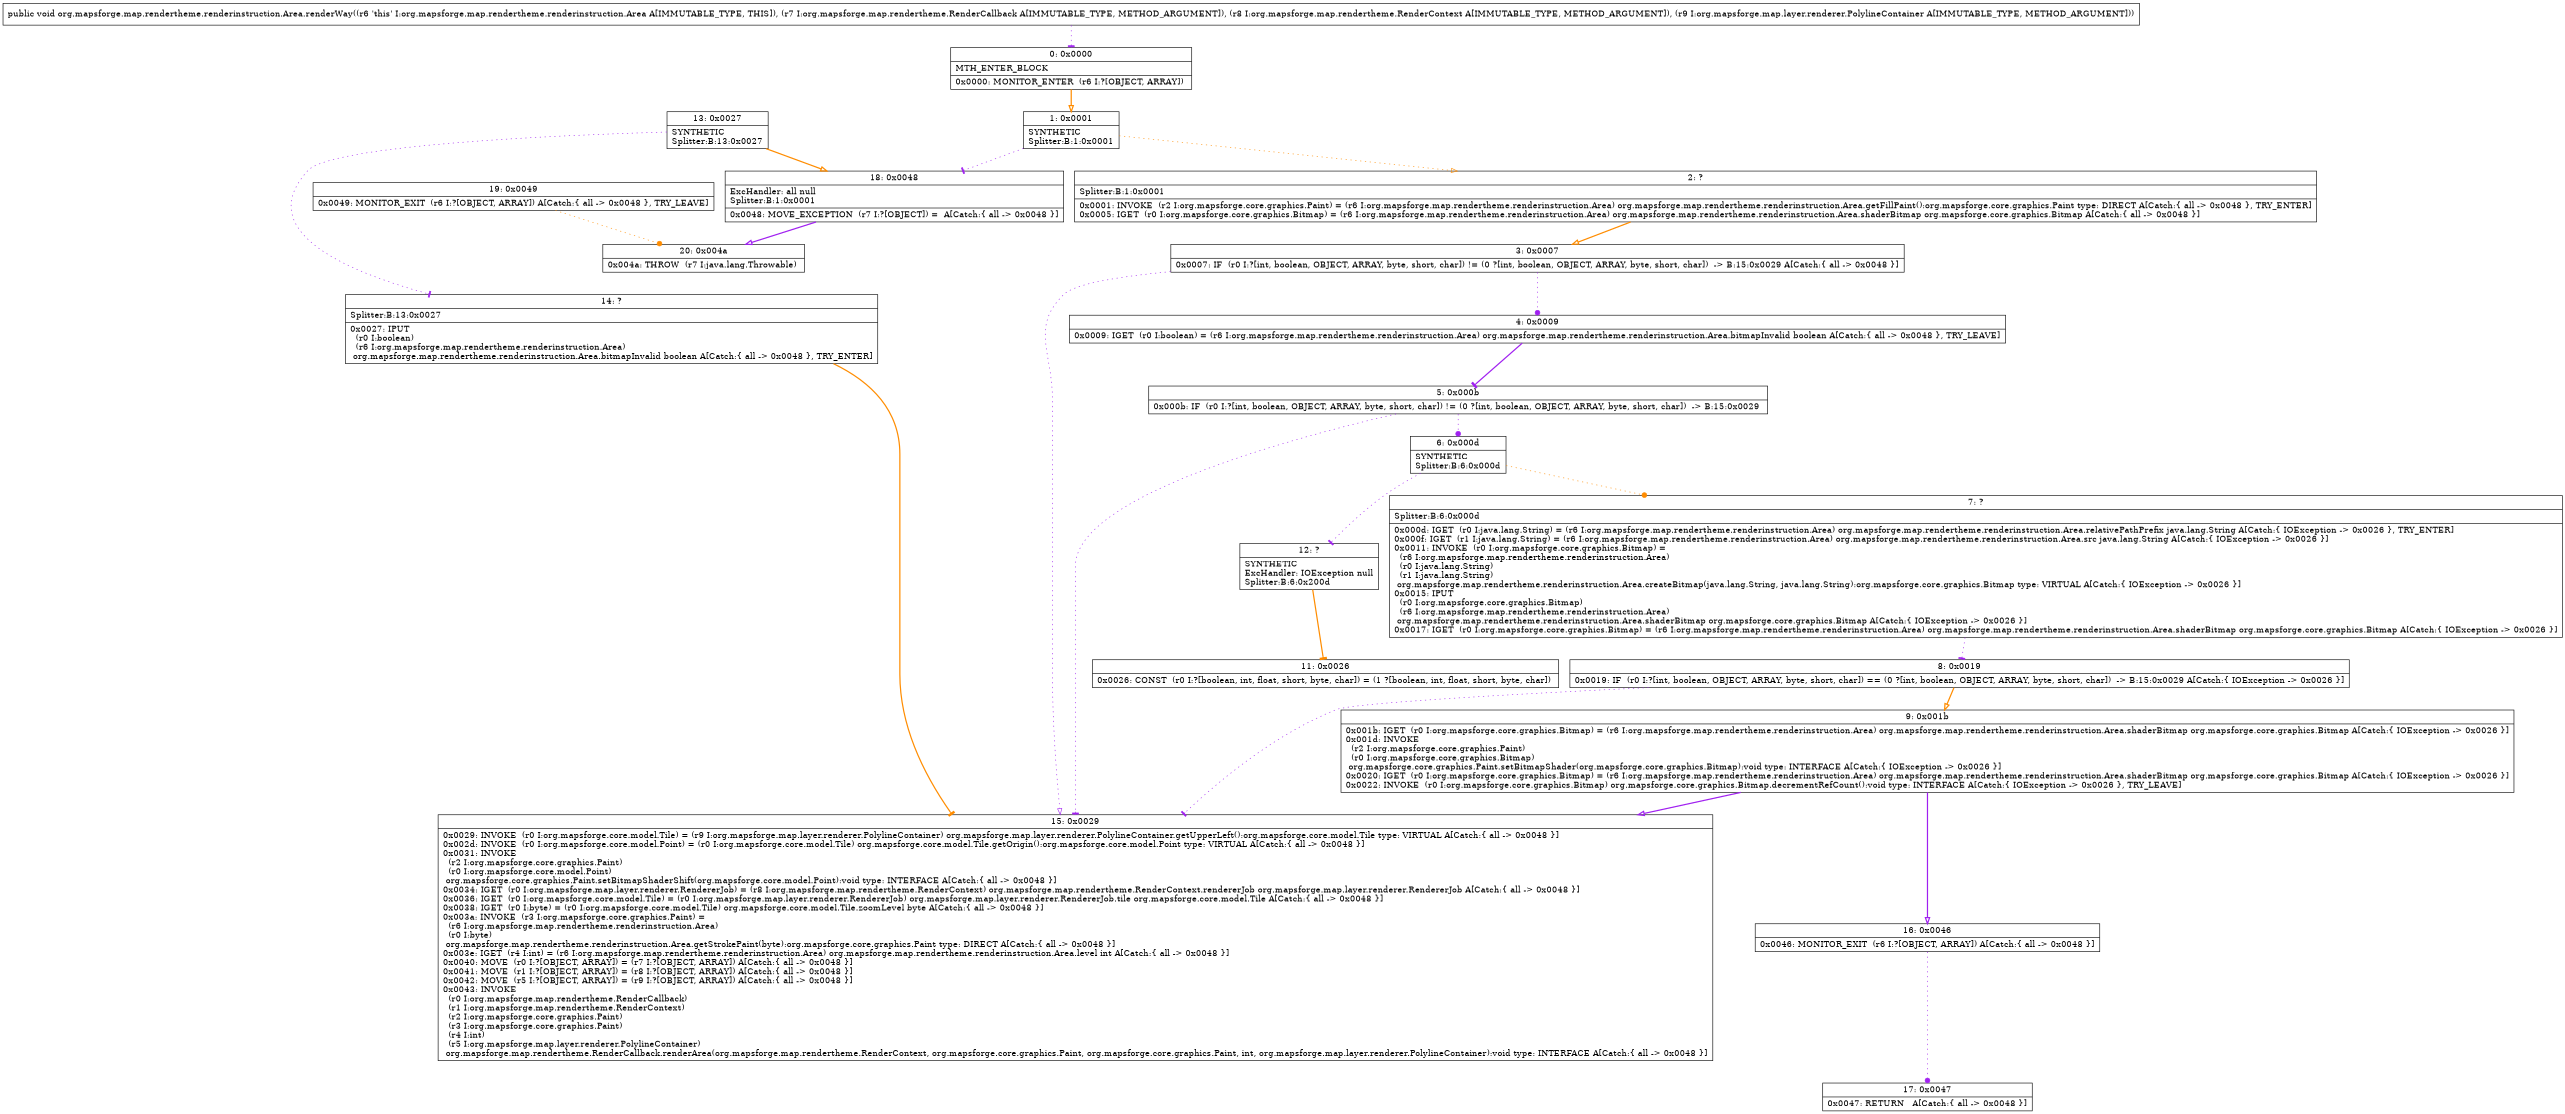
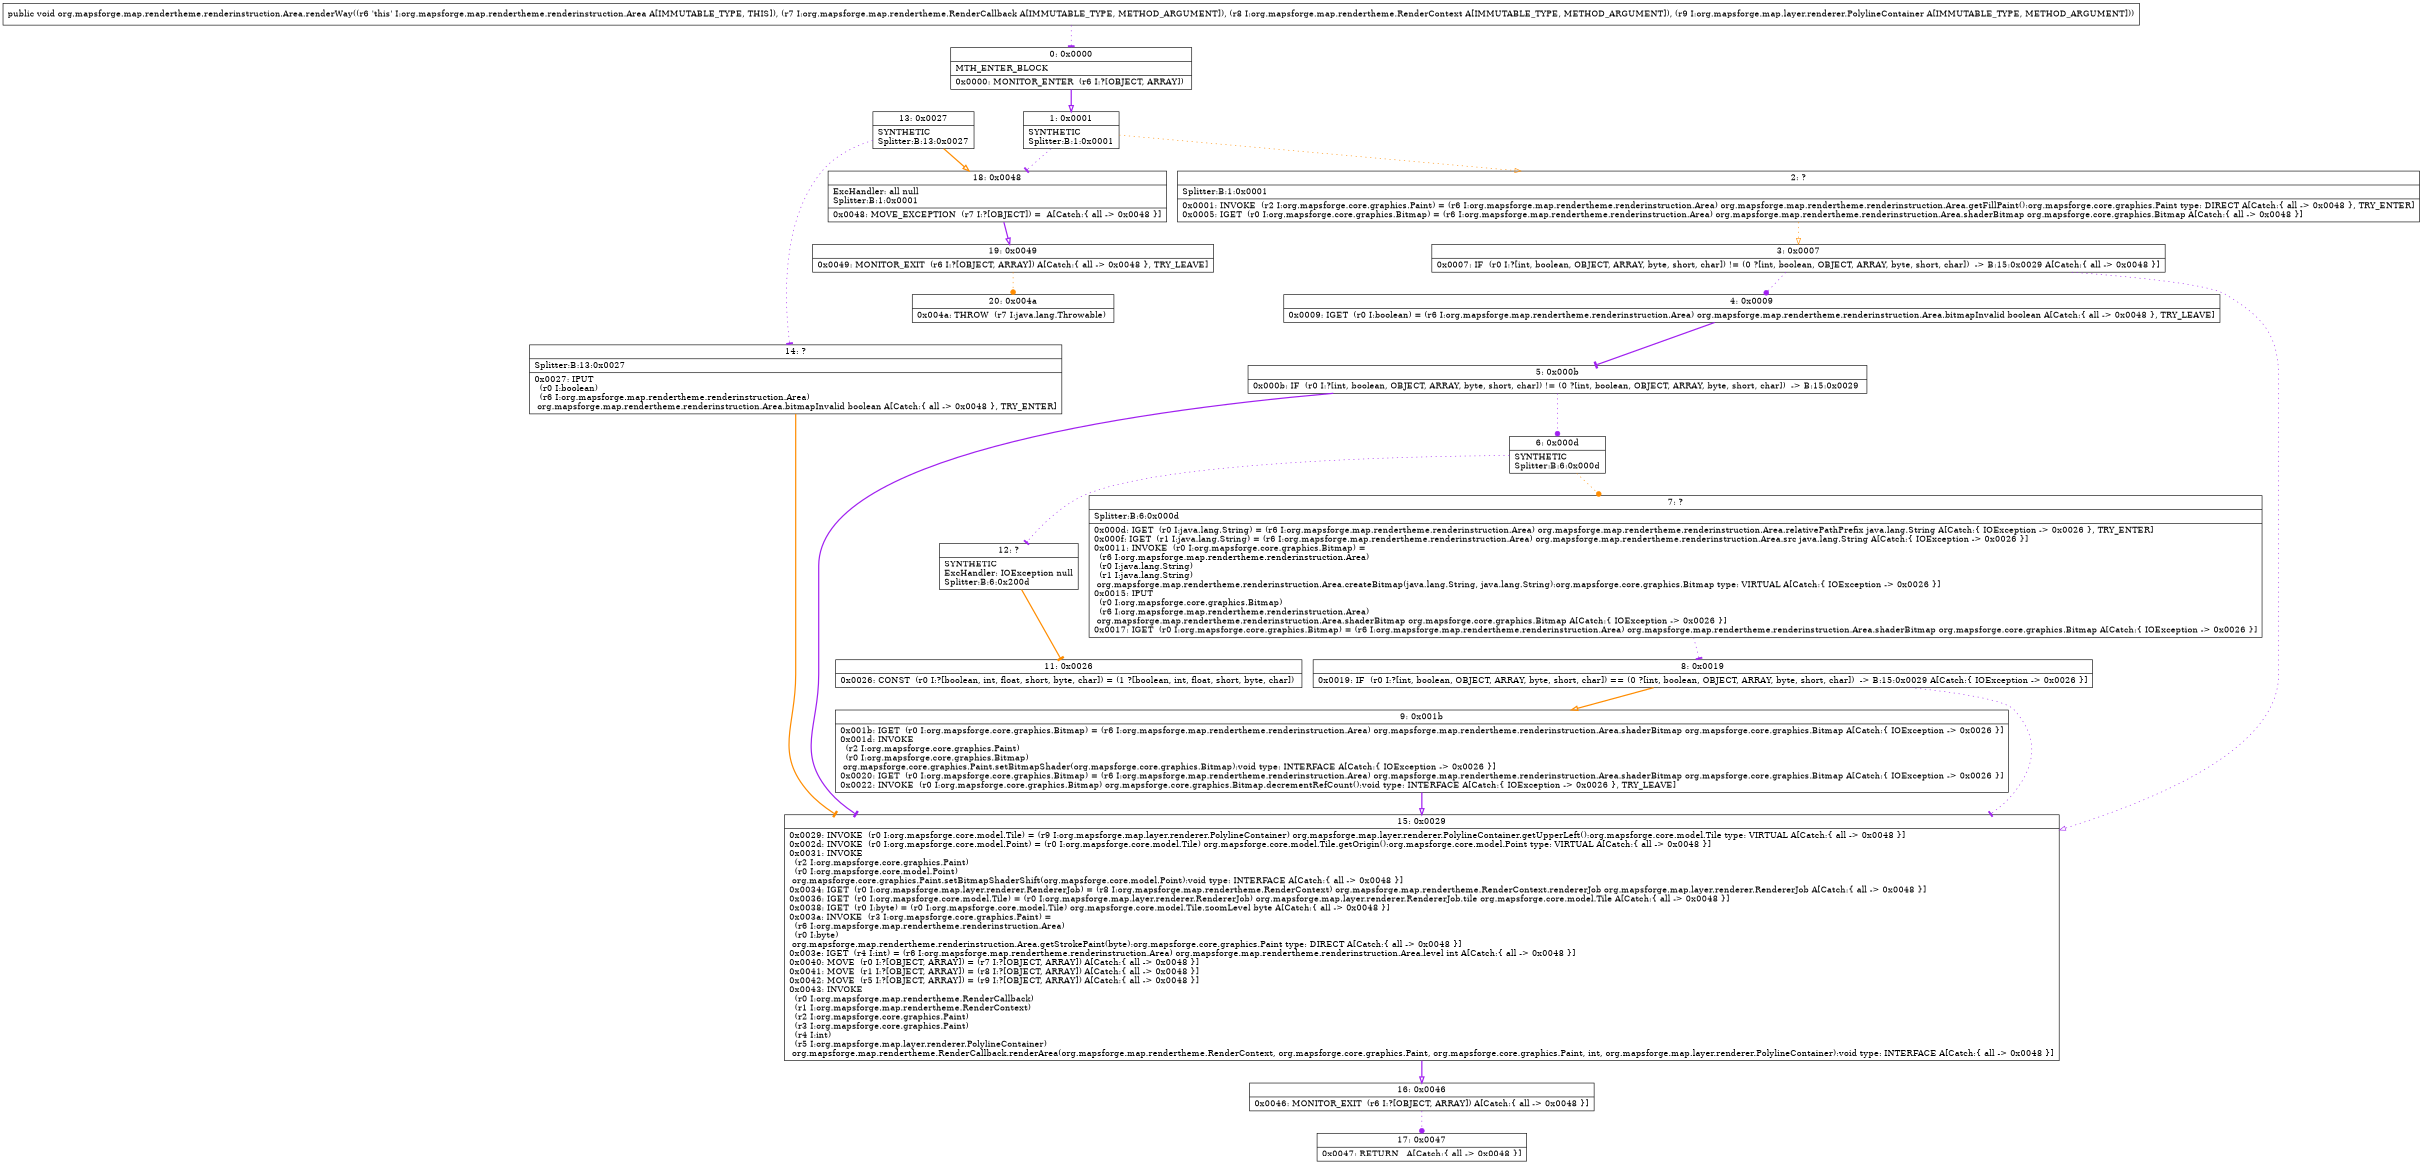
(1071, 97) -> (1071, 97)
(784, 232) -> (1006, 230)
(1604, 232) -> (1799, 230)
(1109, 518) -> (926, 469)
(1927, 855) -> (1422, 1069)
